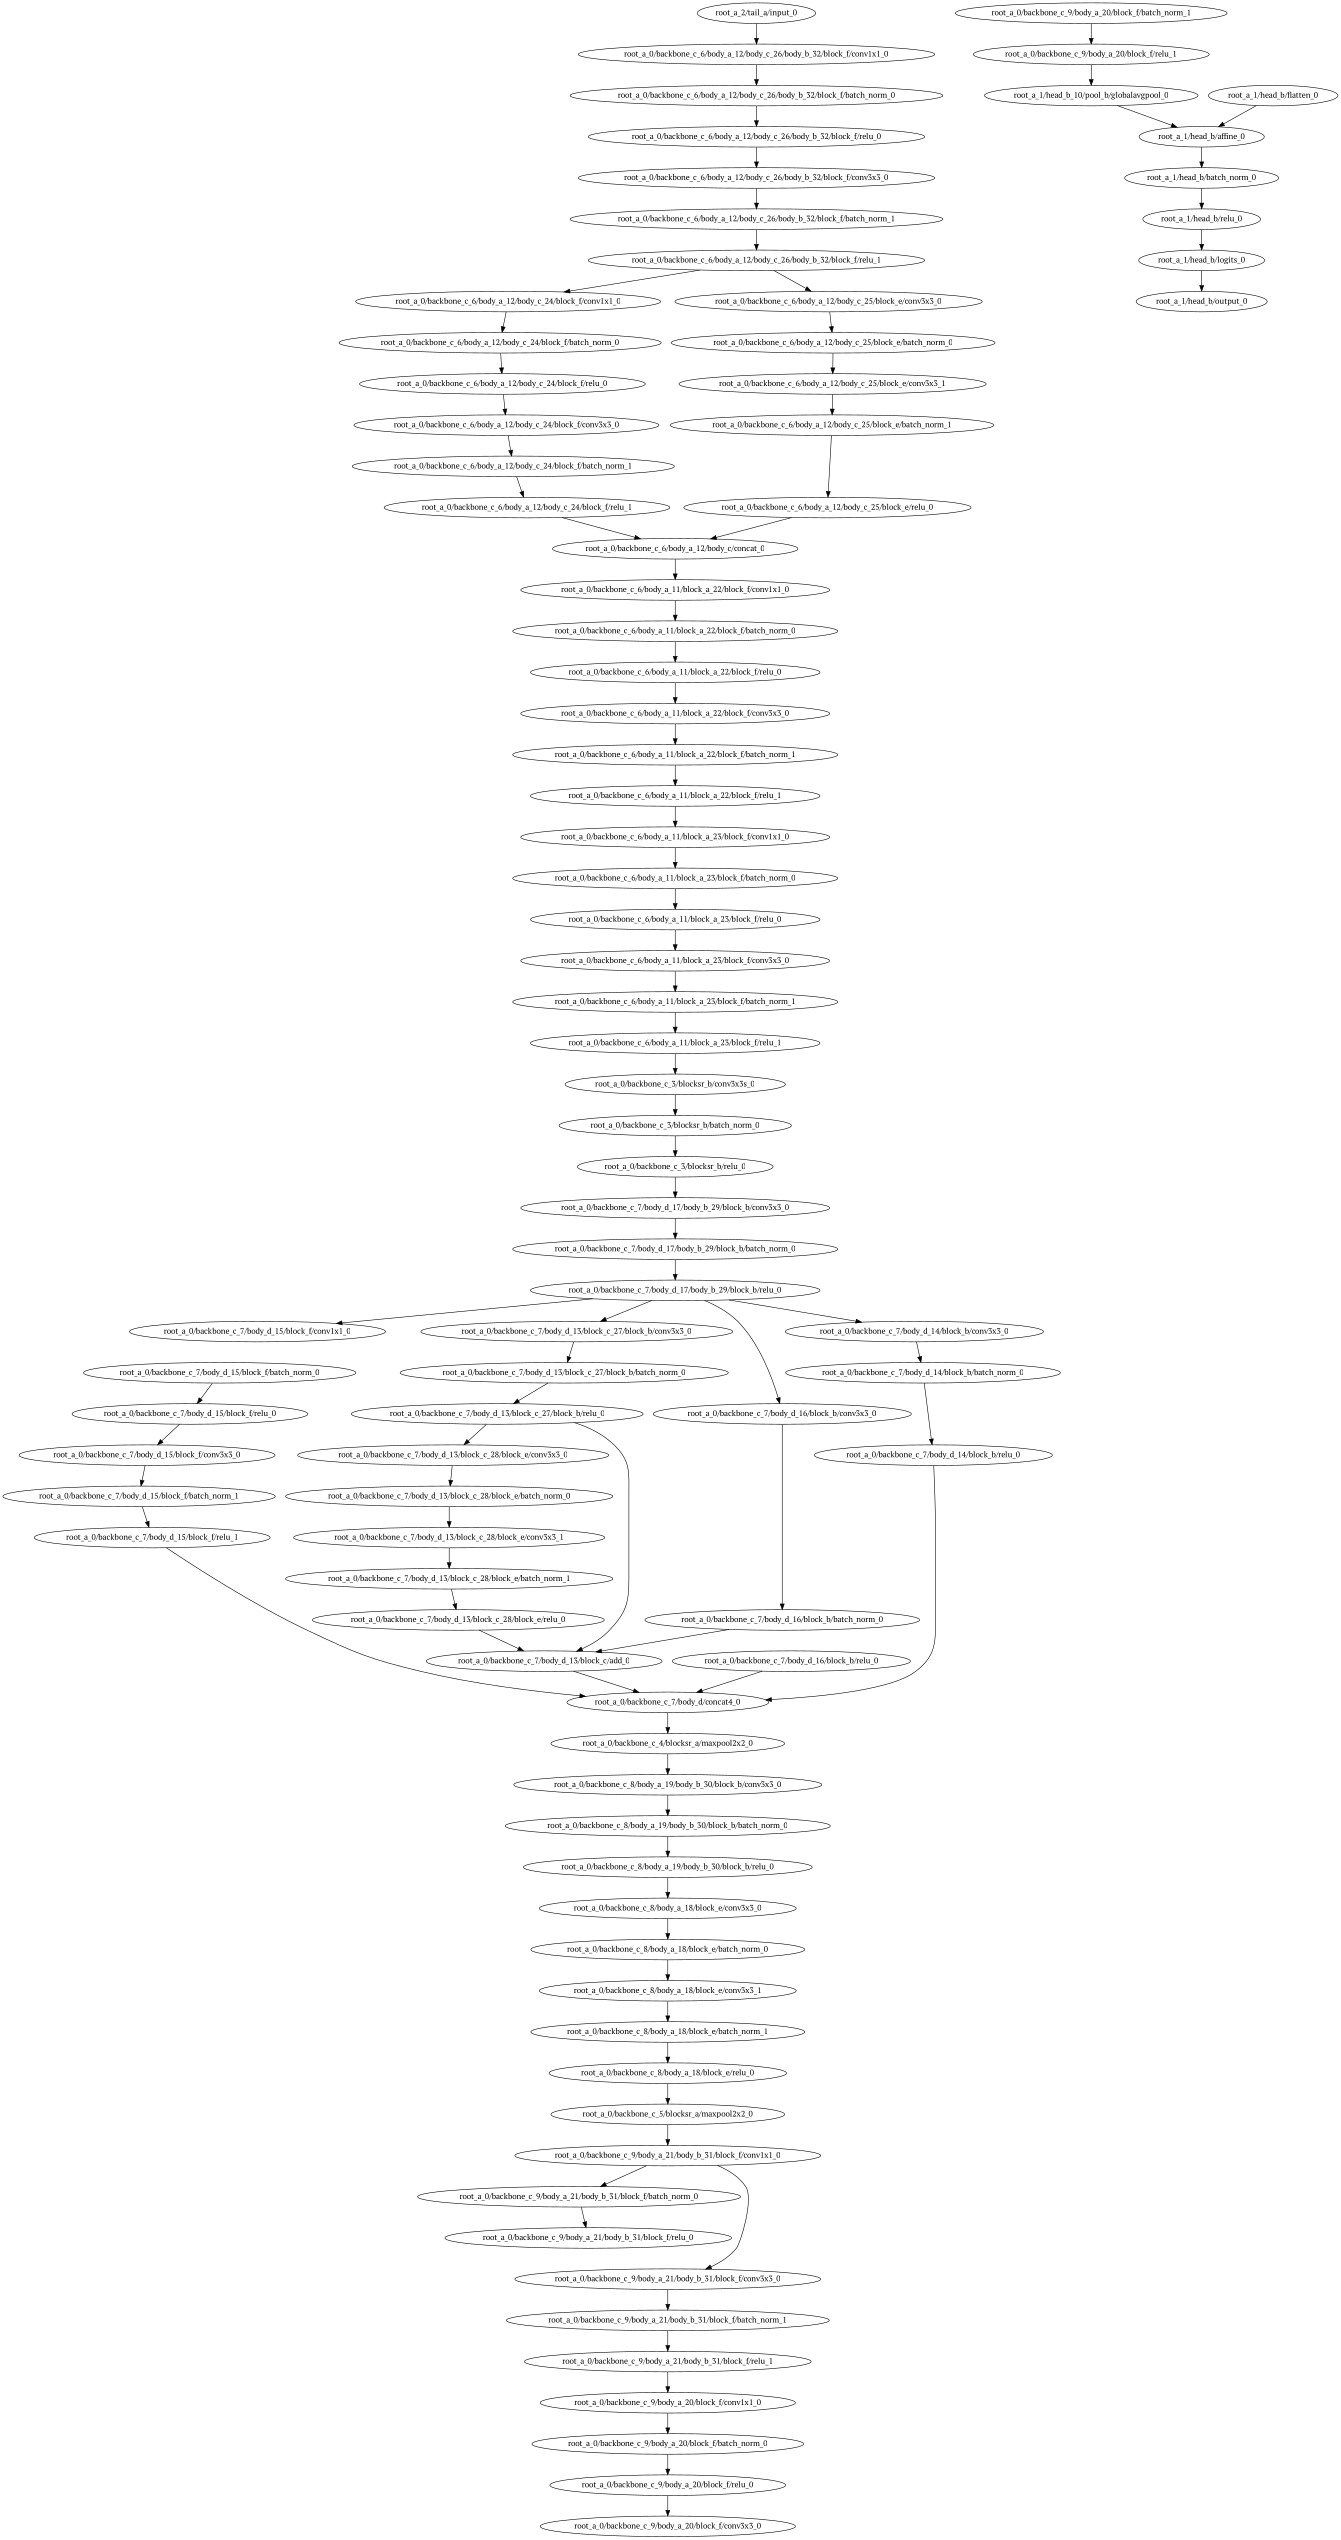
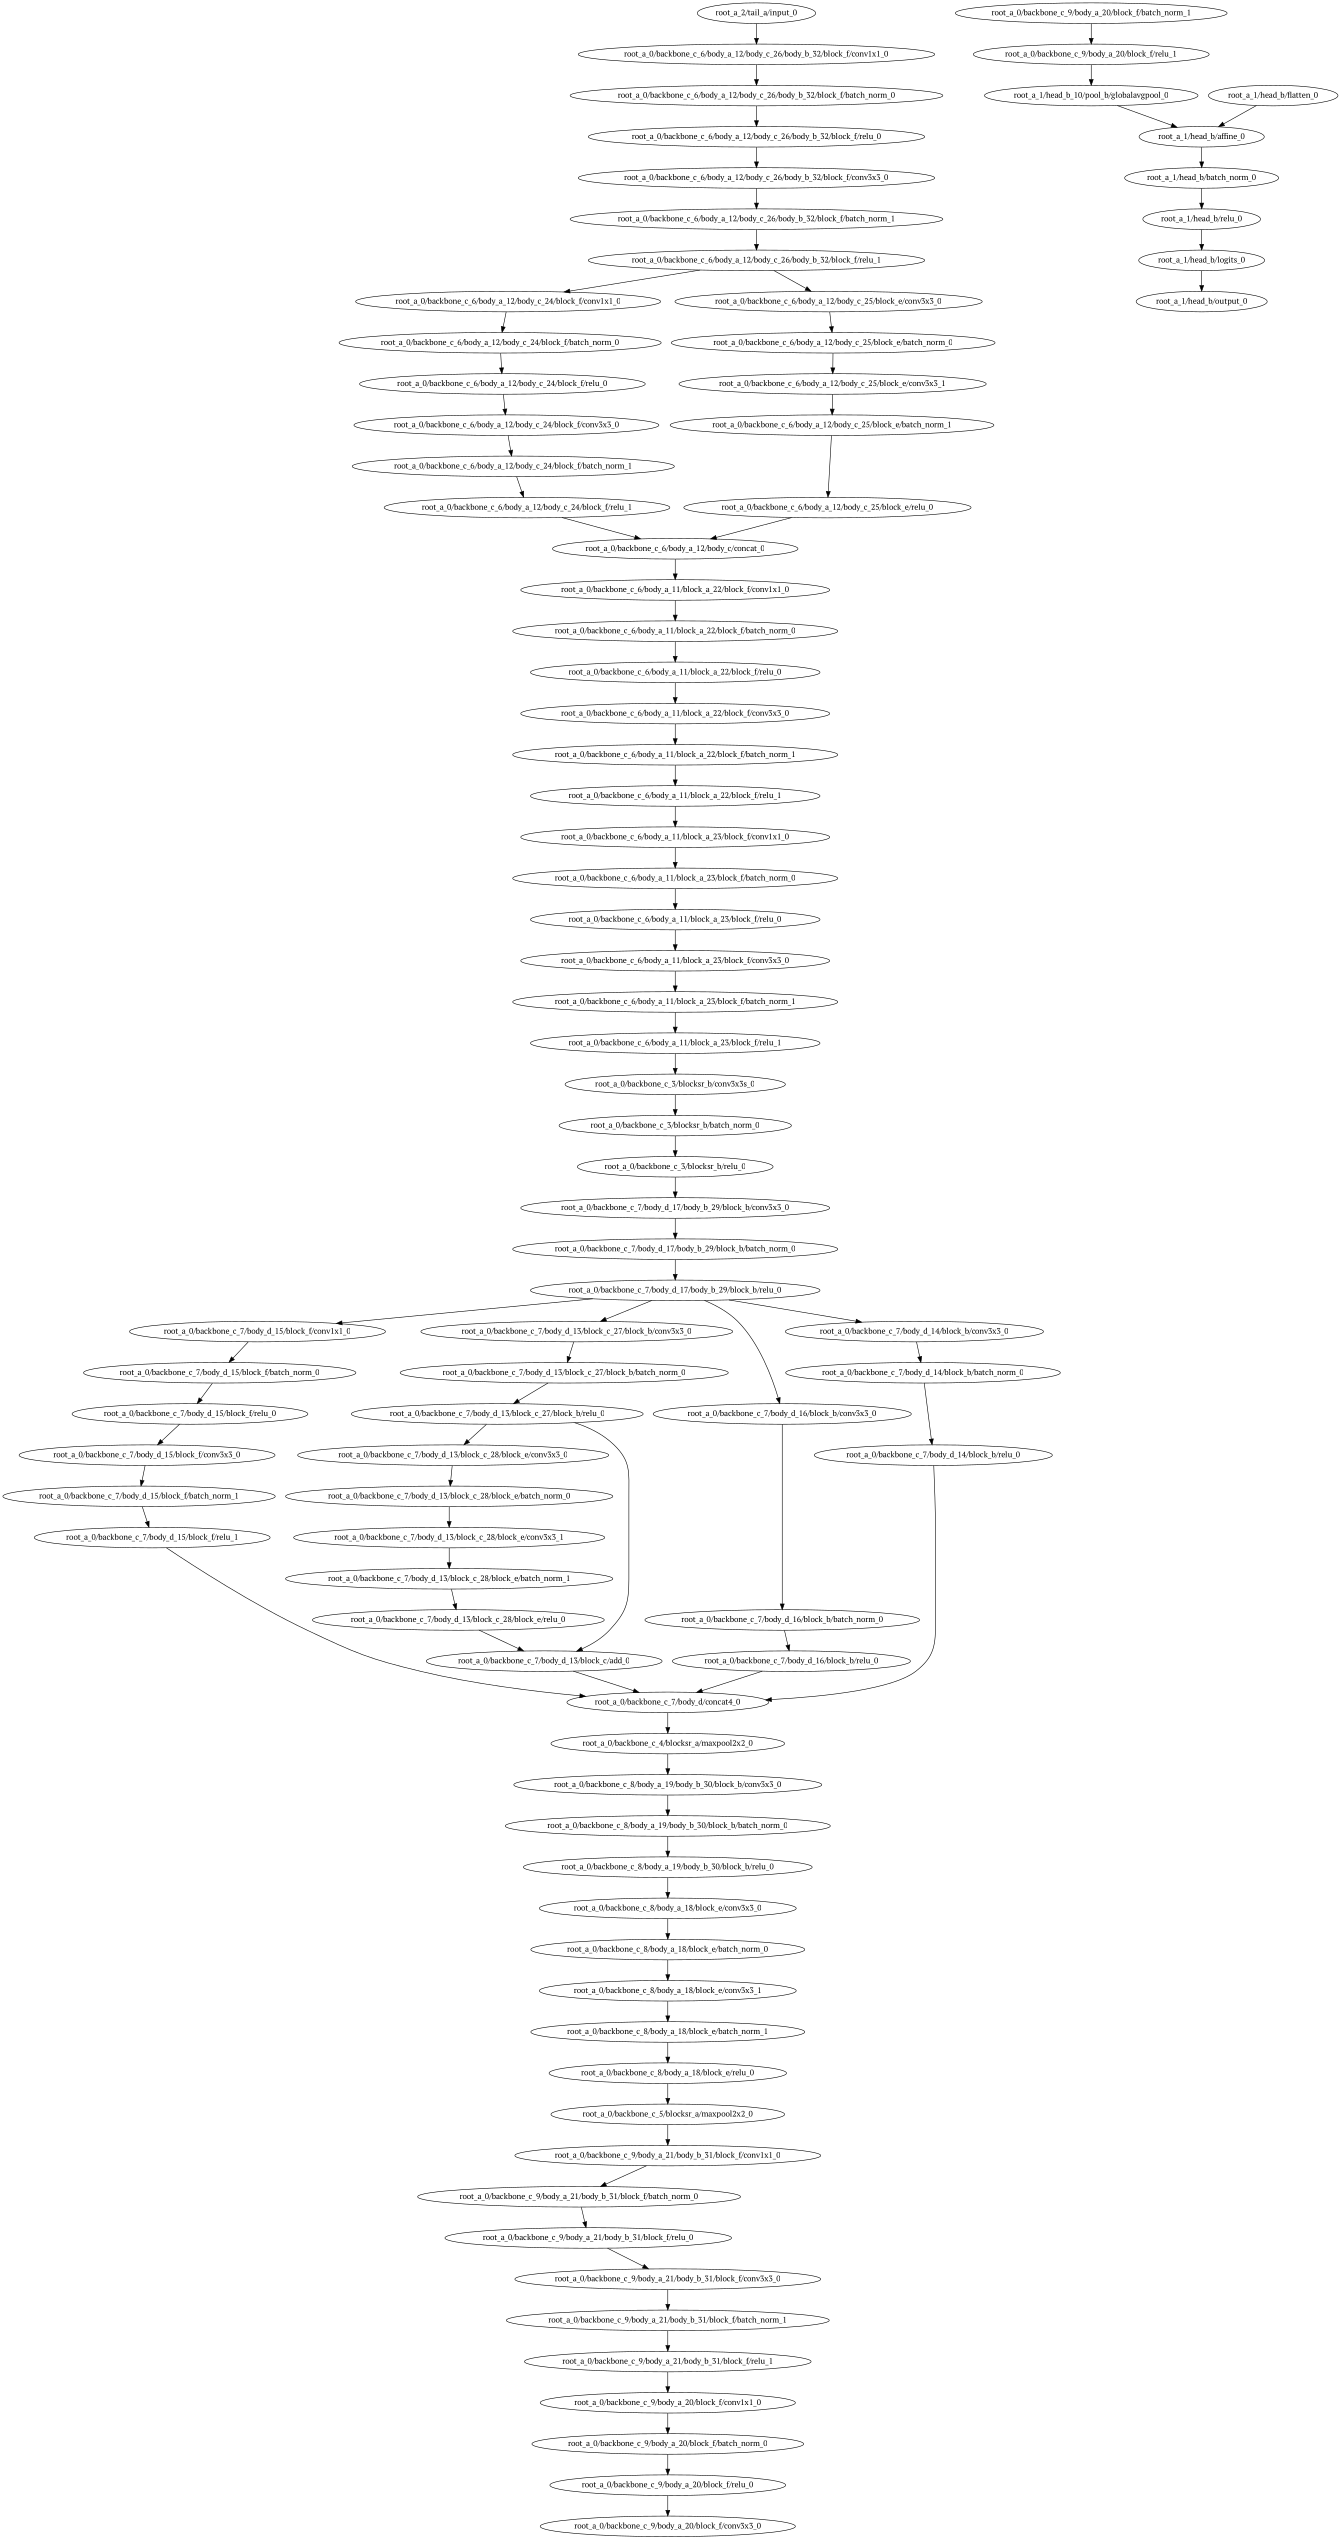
none -> (241, 1350)
(665, 1640) -> (786, 1638)
(747, 2216) -> (625, 2257)
